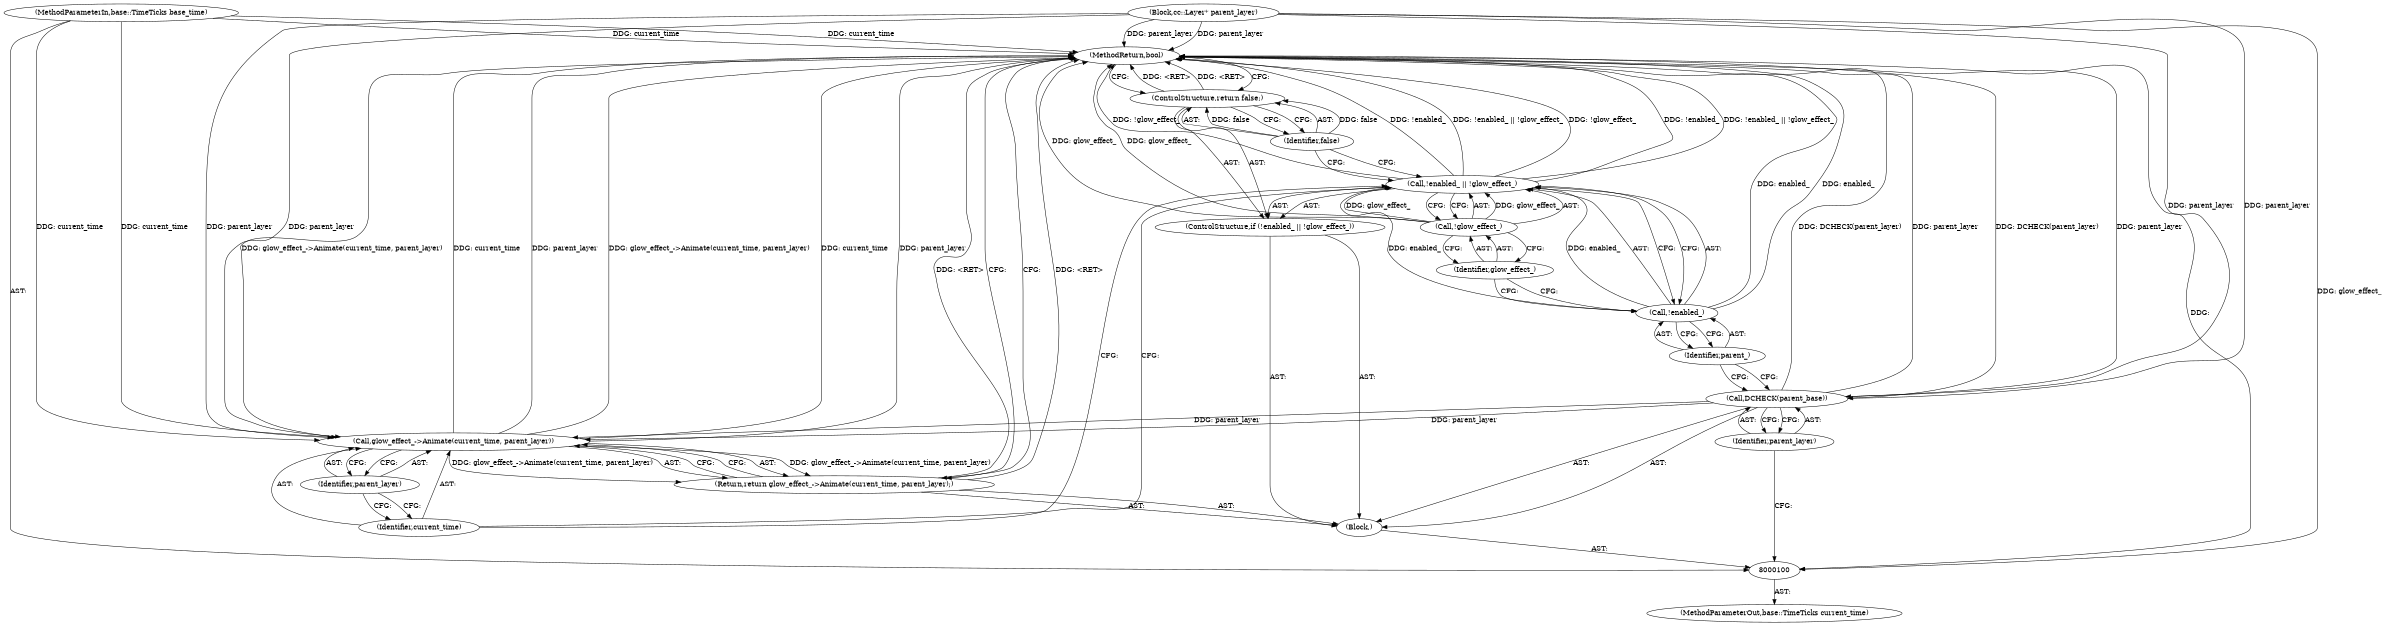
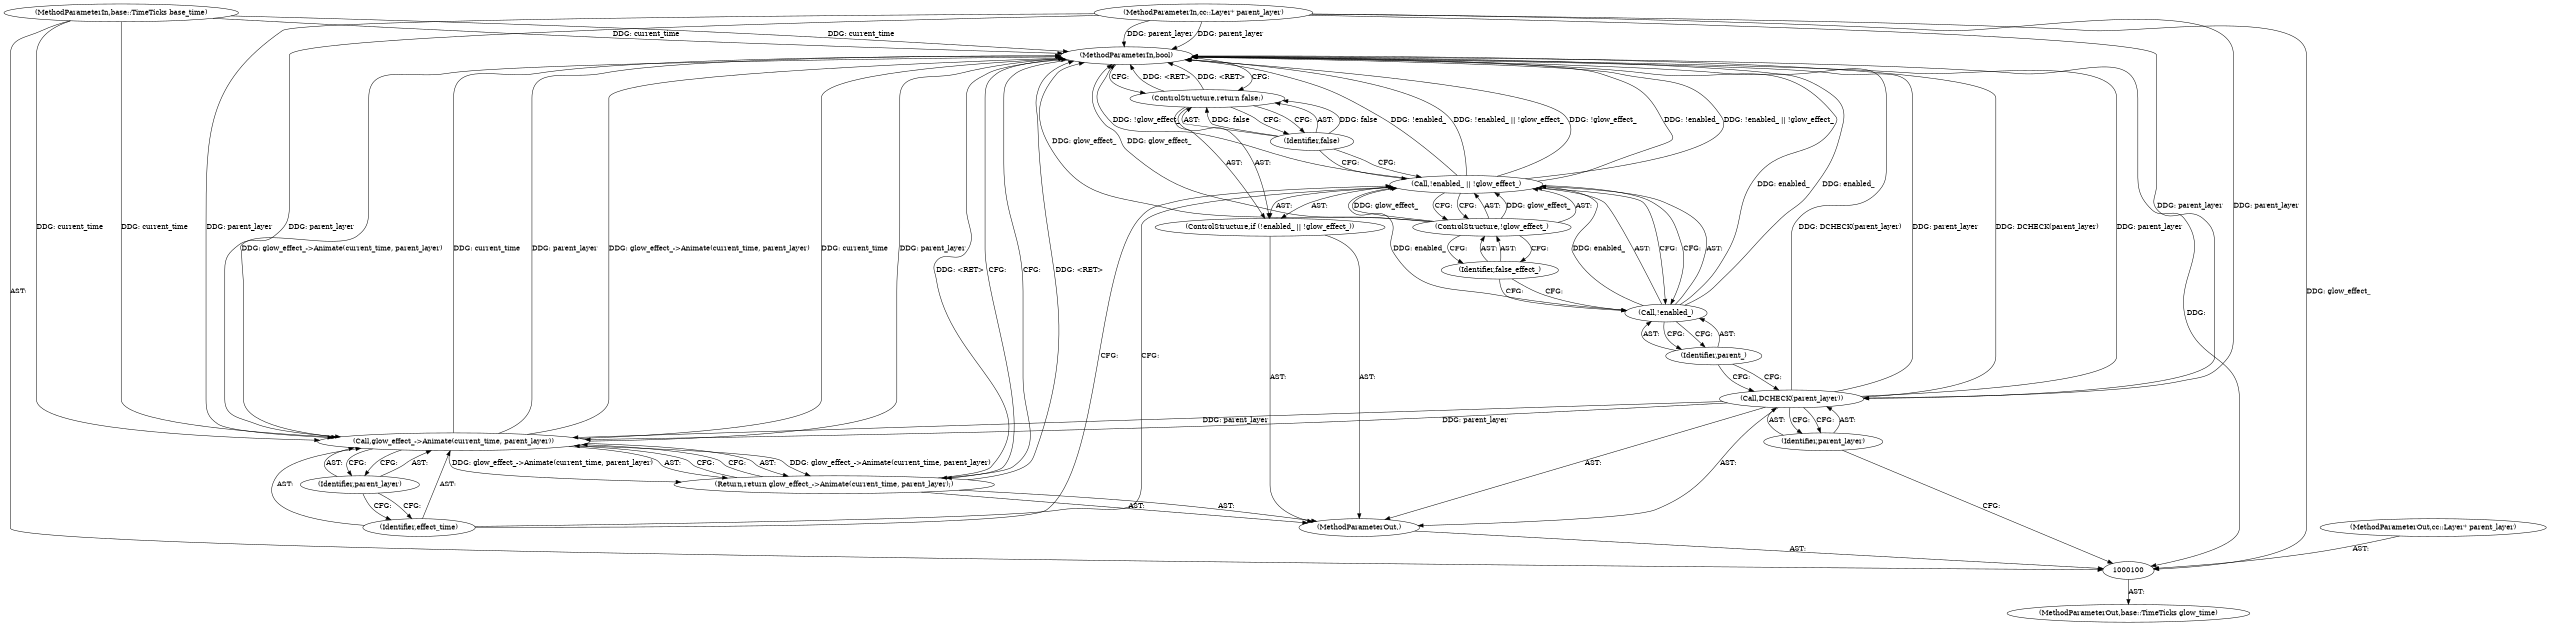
(1203, 13) -> (1203, 13)
(1127, 56) -> (1127, 56)
(1469, 227) -> (1492, 227)
(1495, 270) -> (1500, 270)
(1777, 399) -> (1792, 399)
(419, 528) -> (419, 528)
(1359, 528) -> (1359, 528)
none -> (2433, 528)
(1774, 570) -> (2128, 570)
(1774, 613) -> (2128, 613)
